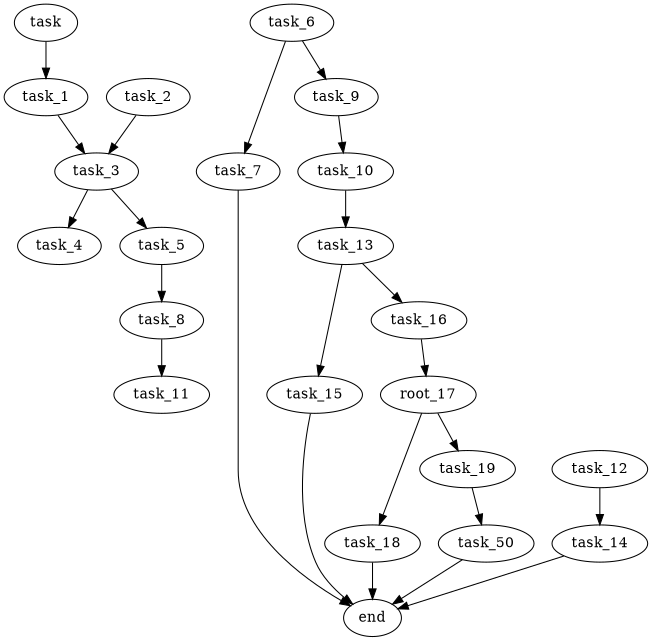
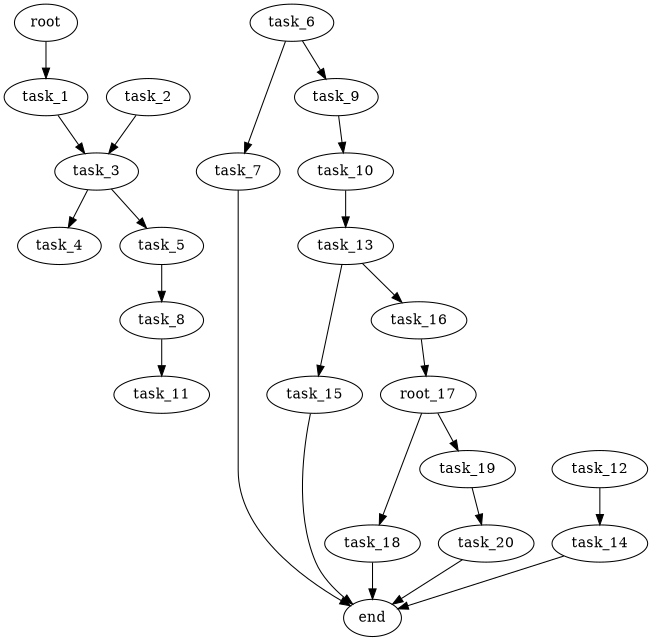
(46, 23) -> (46, 23)
(486, 544) -> (486, 544)
